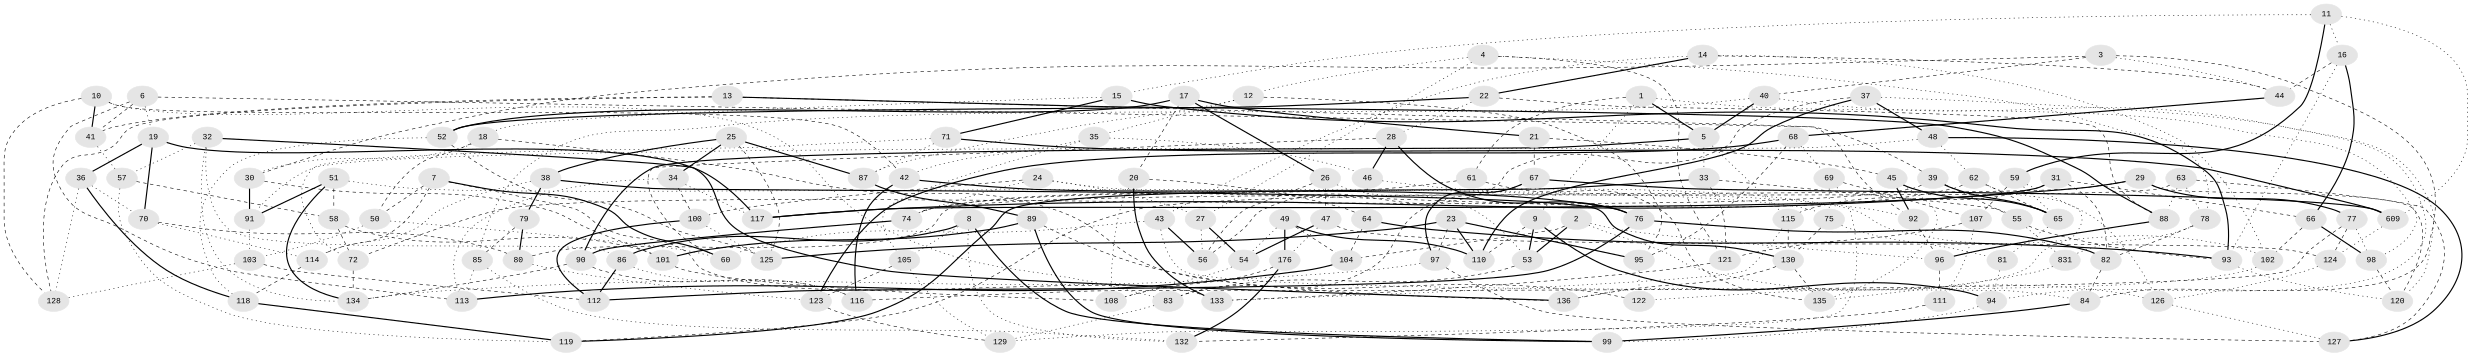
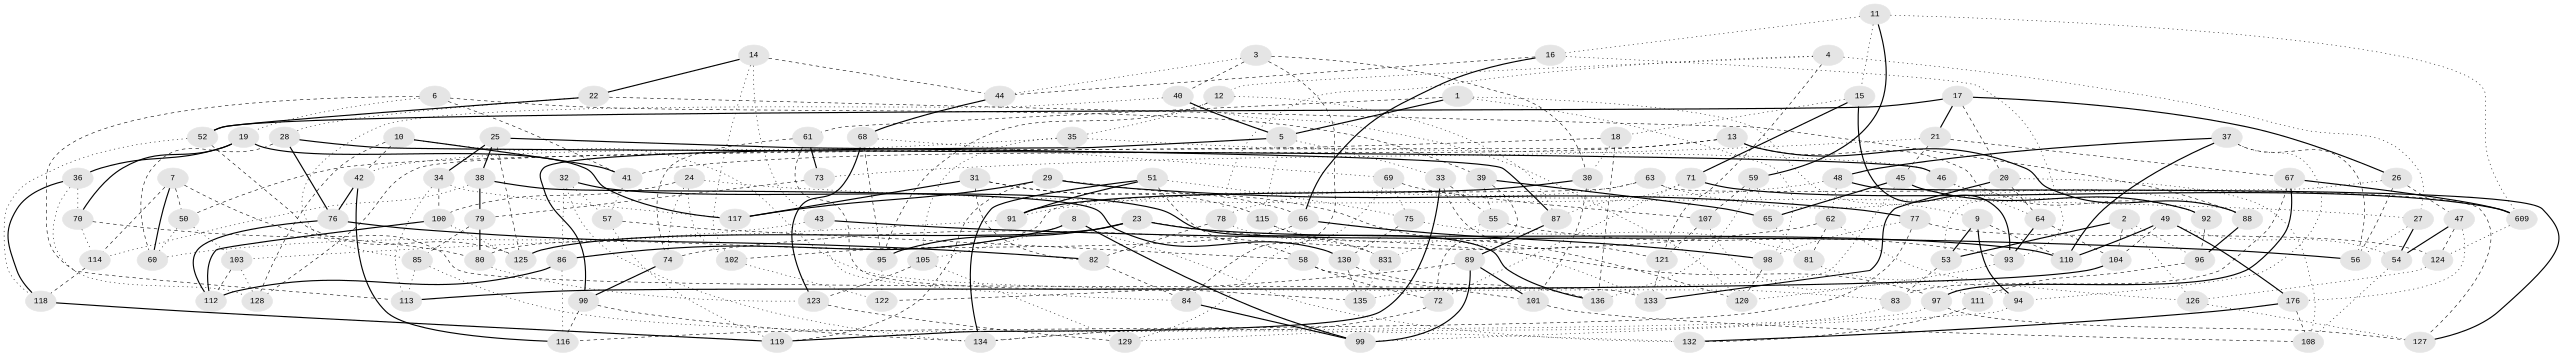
none -> (819, 178)
(2016, 199) -> (1817, 245)
(1788, 239) -> (1324, 240)
